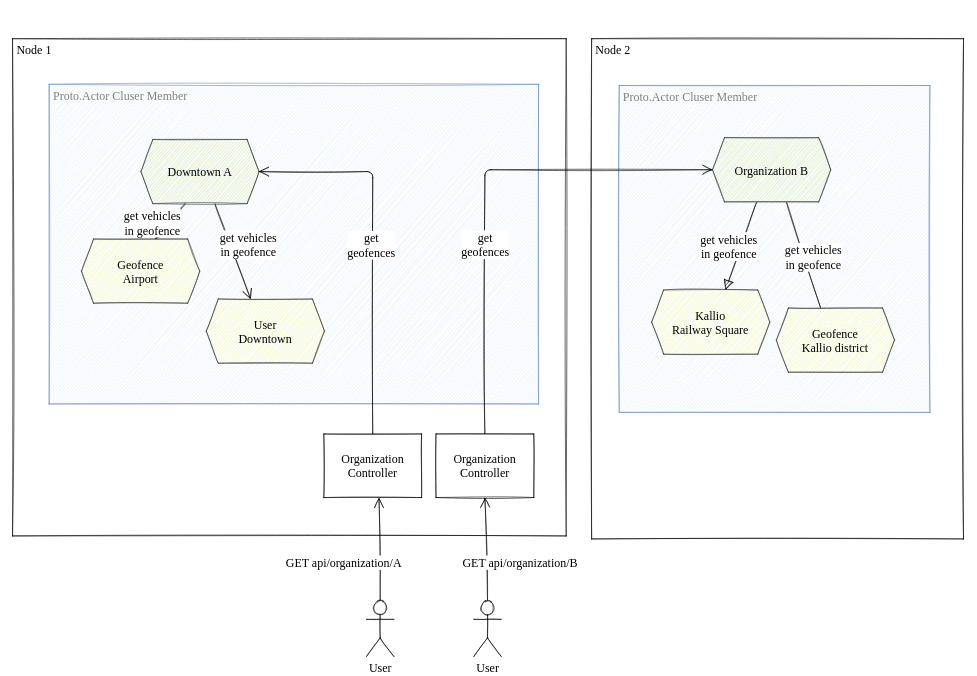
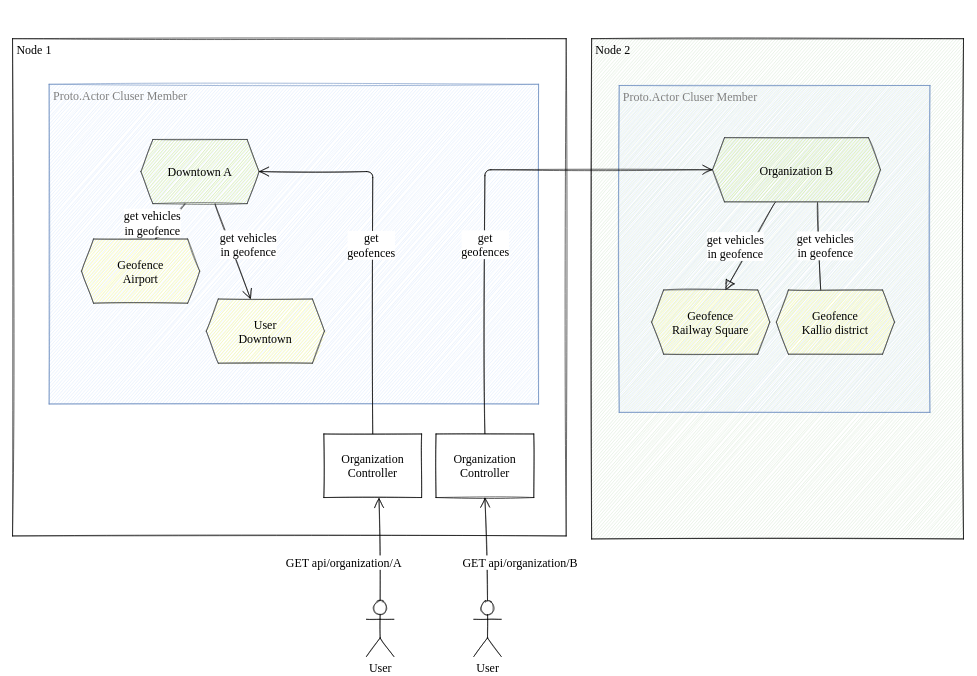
(614, 50) -> (614, 50)
(772, 170) -> (796, 170)
(710, 323) -> (710, 323)
(835, 340) -> (835, 322)
